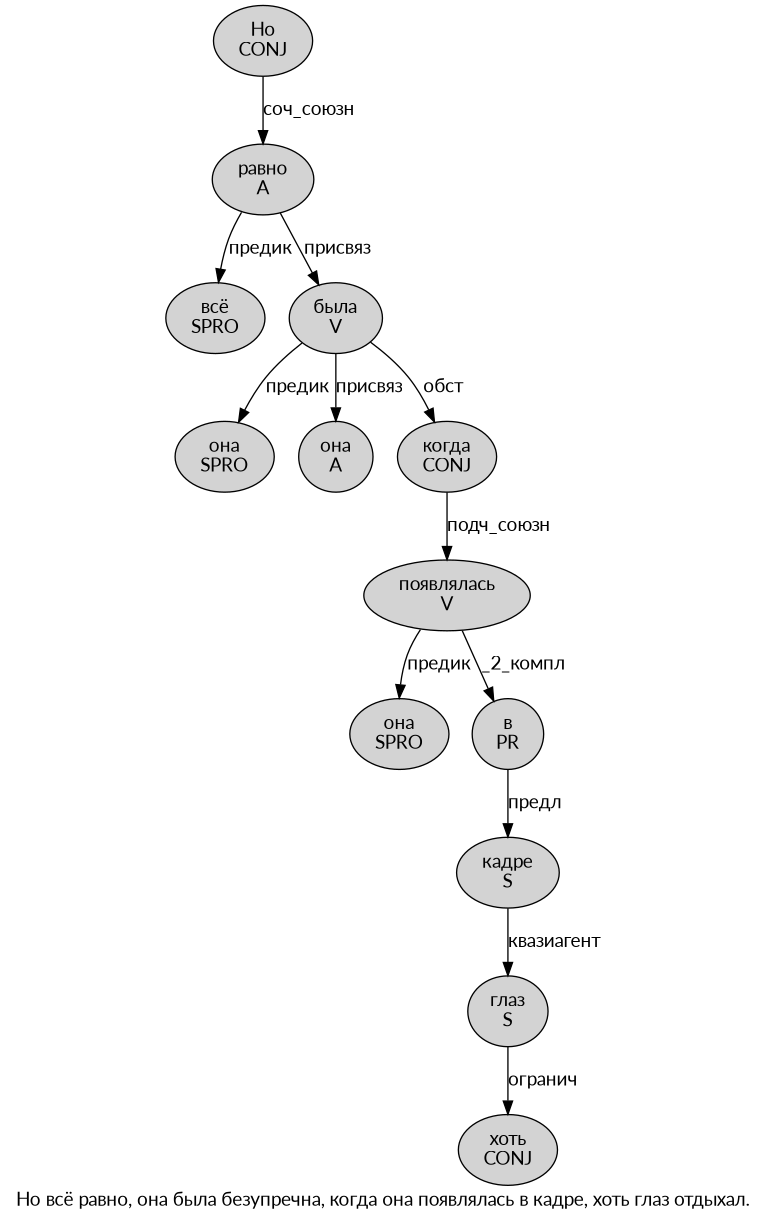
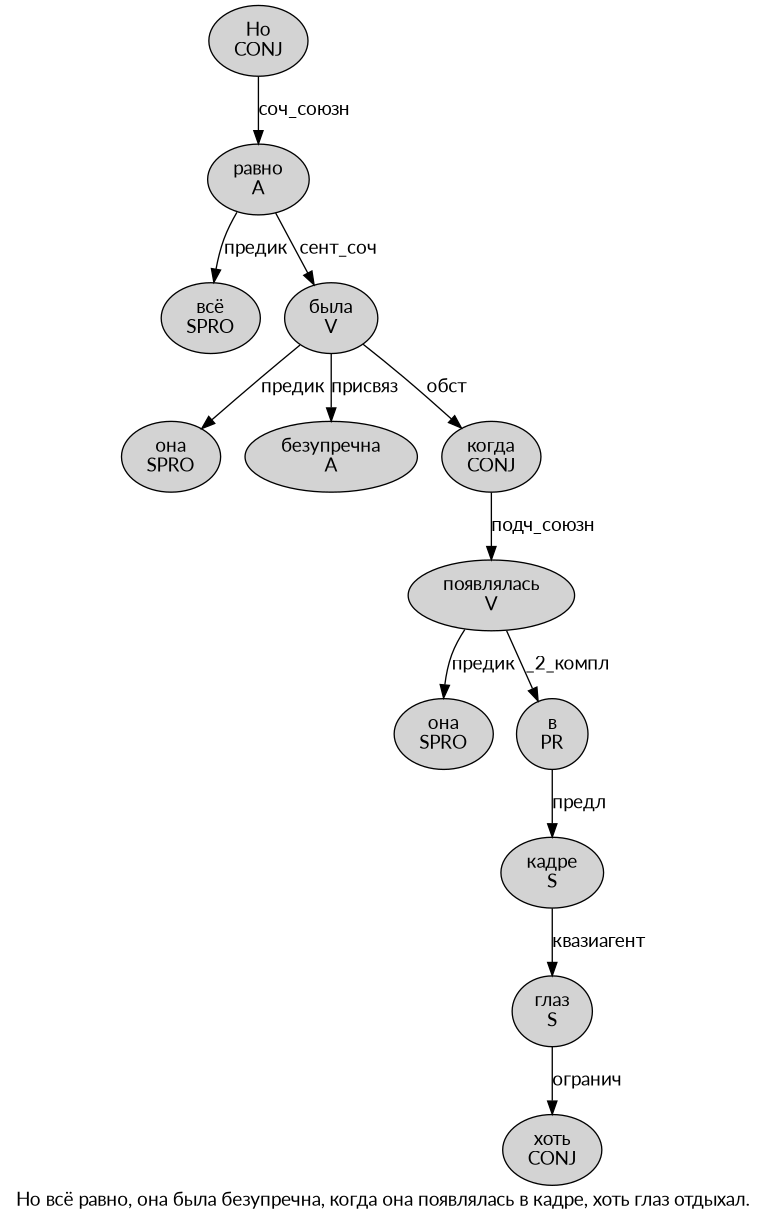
(338, 249) -> (339, 249)
(336, 457) -> (331, 457)
